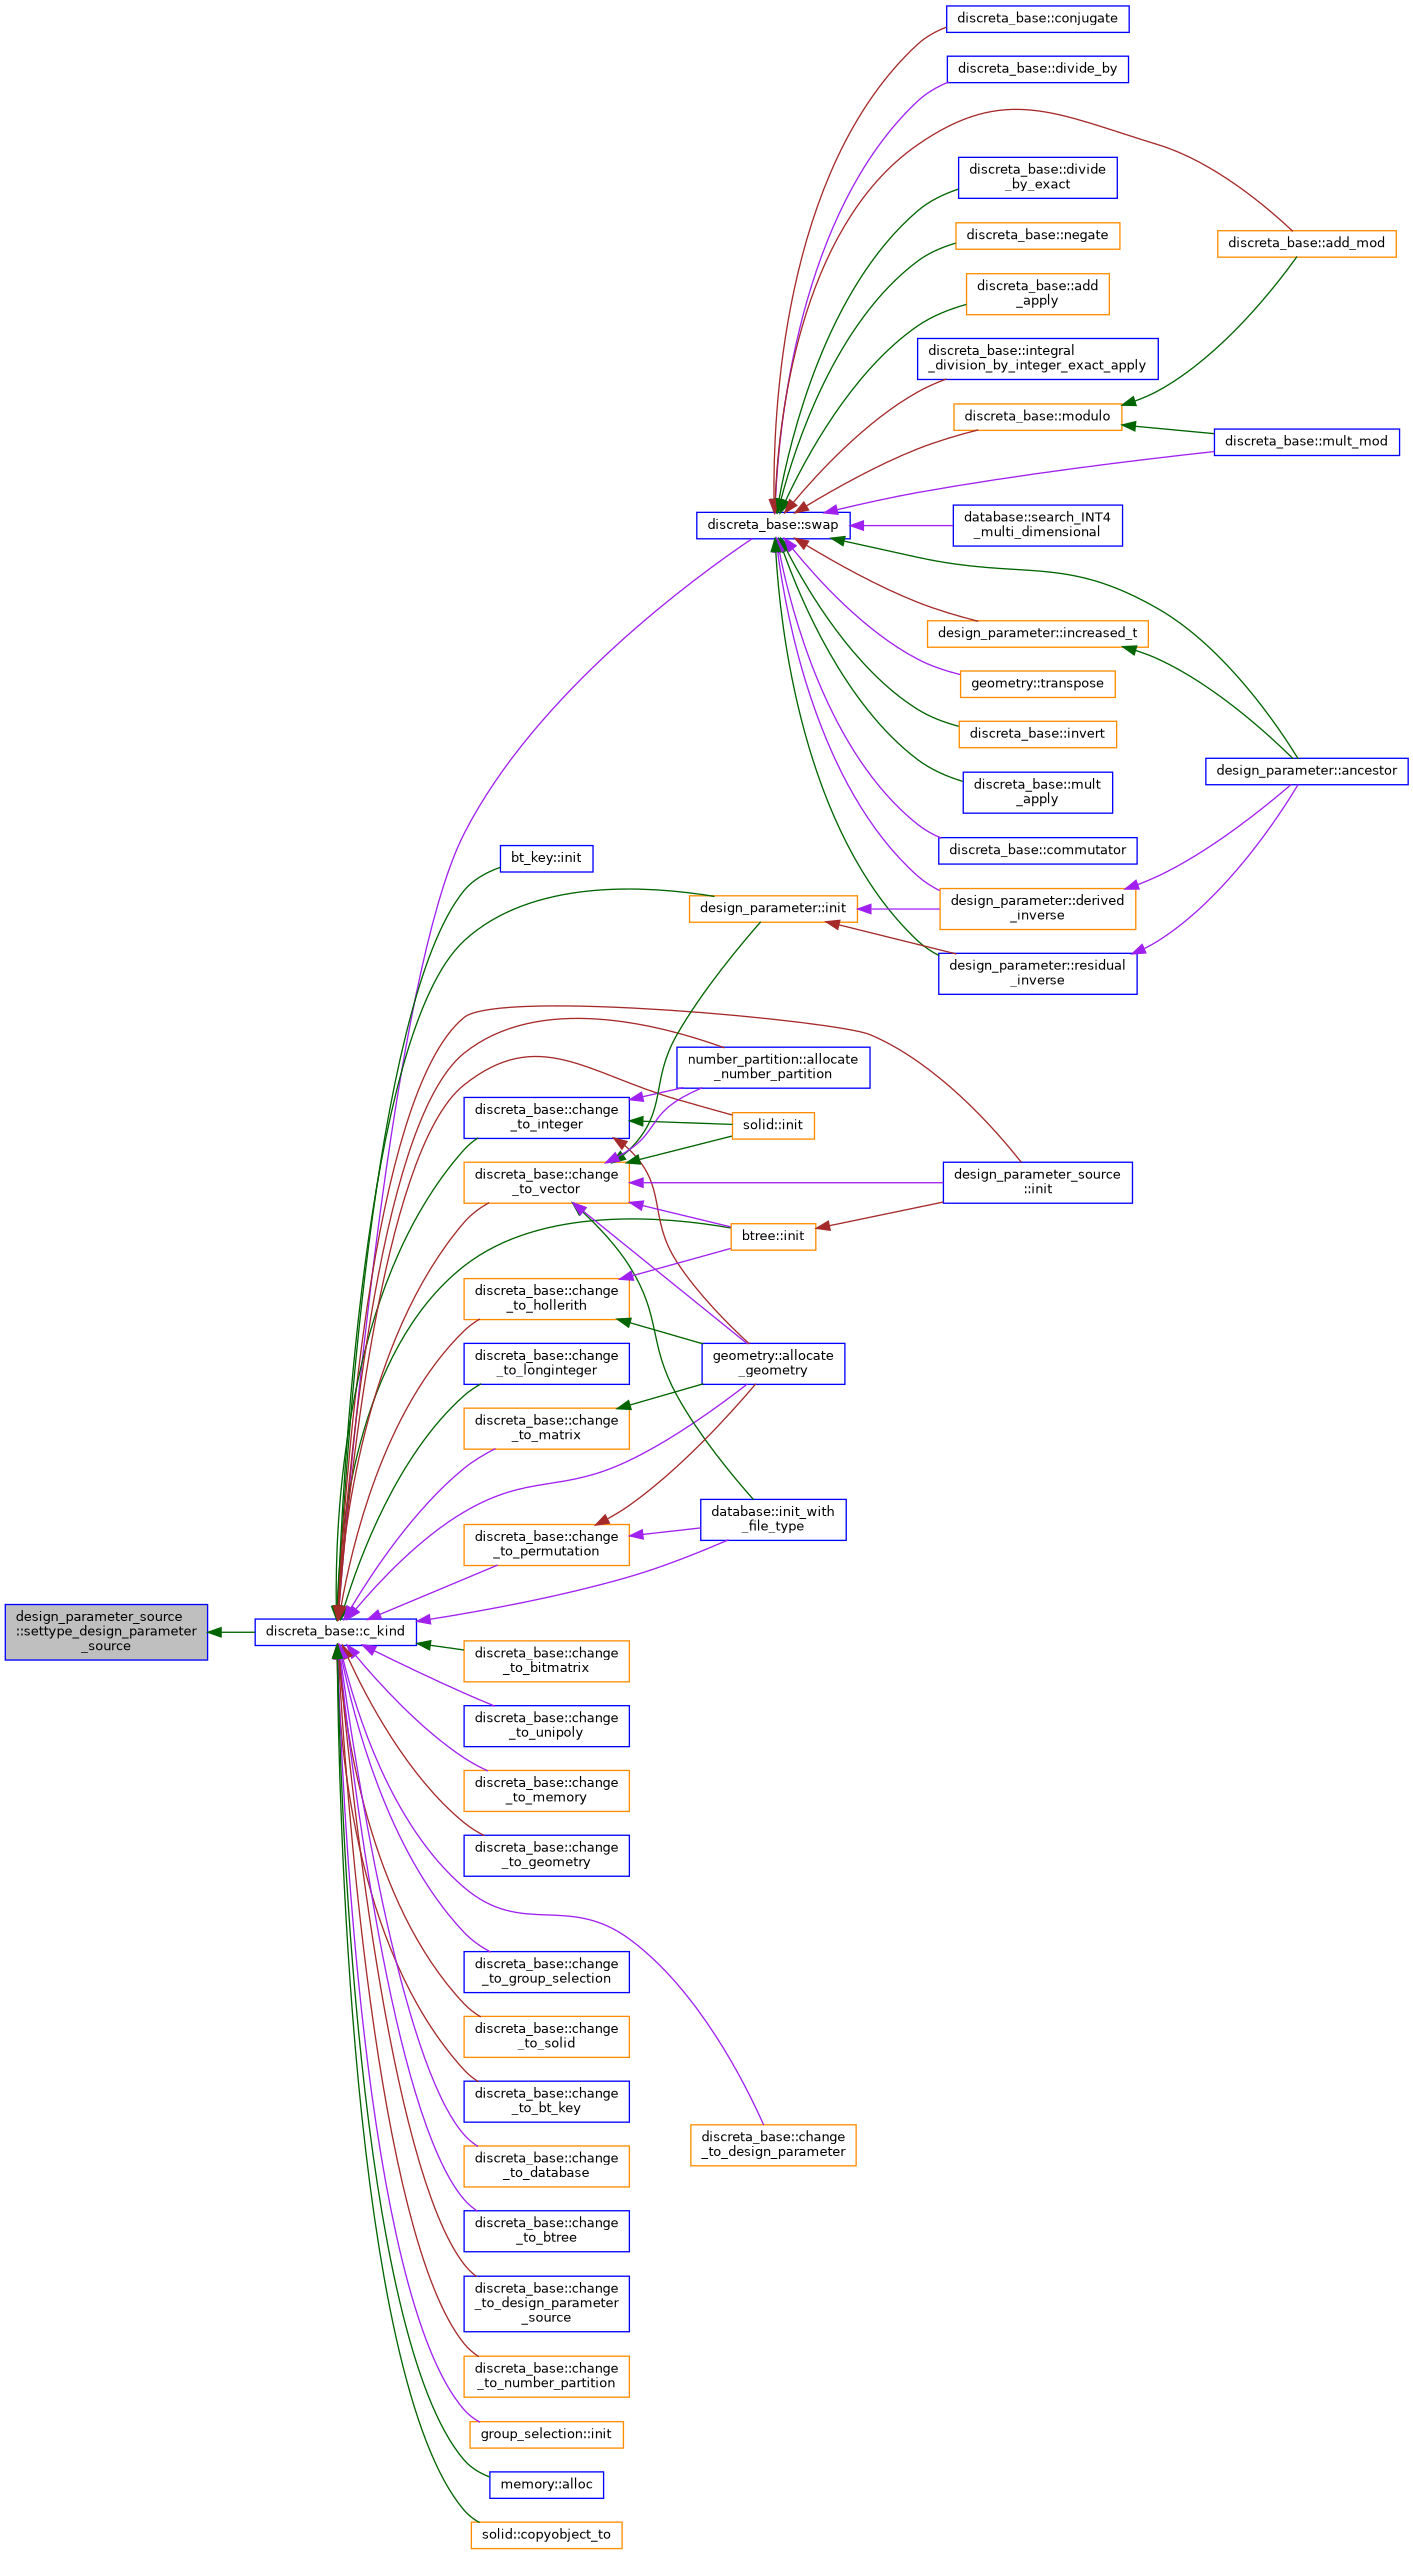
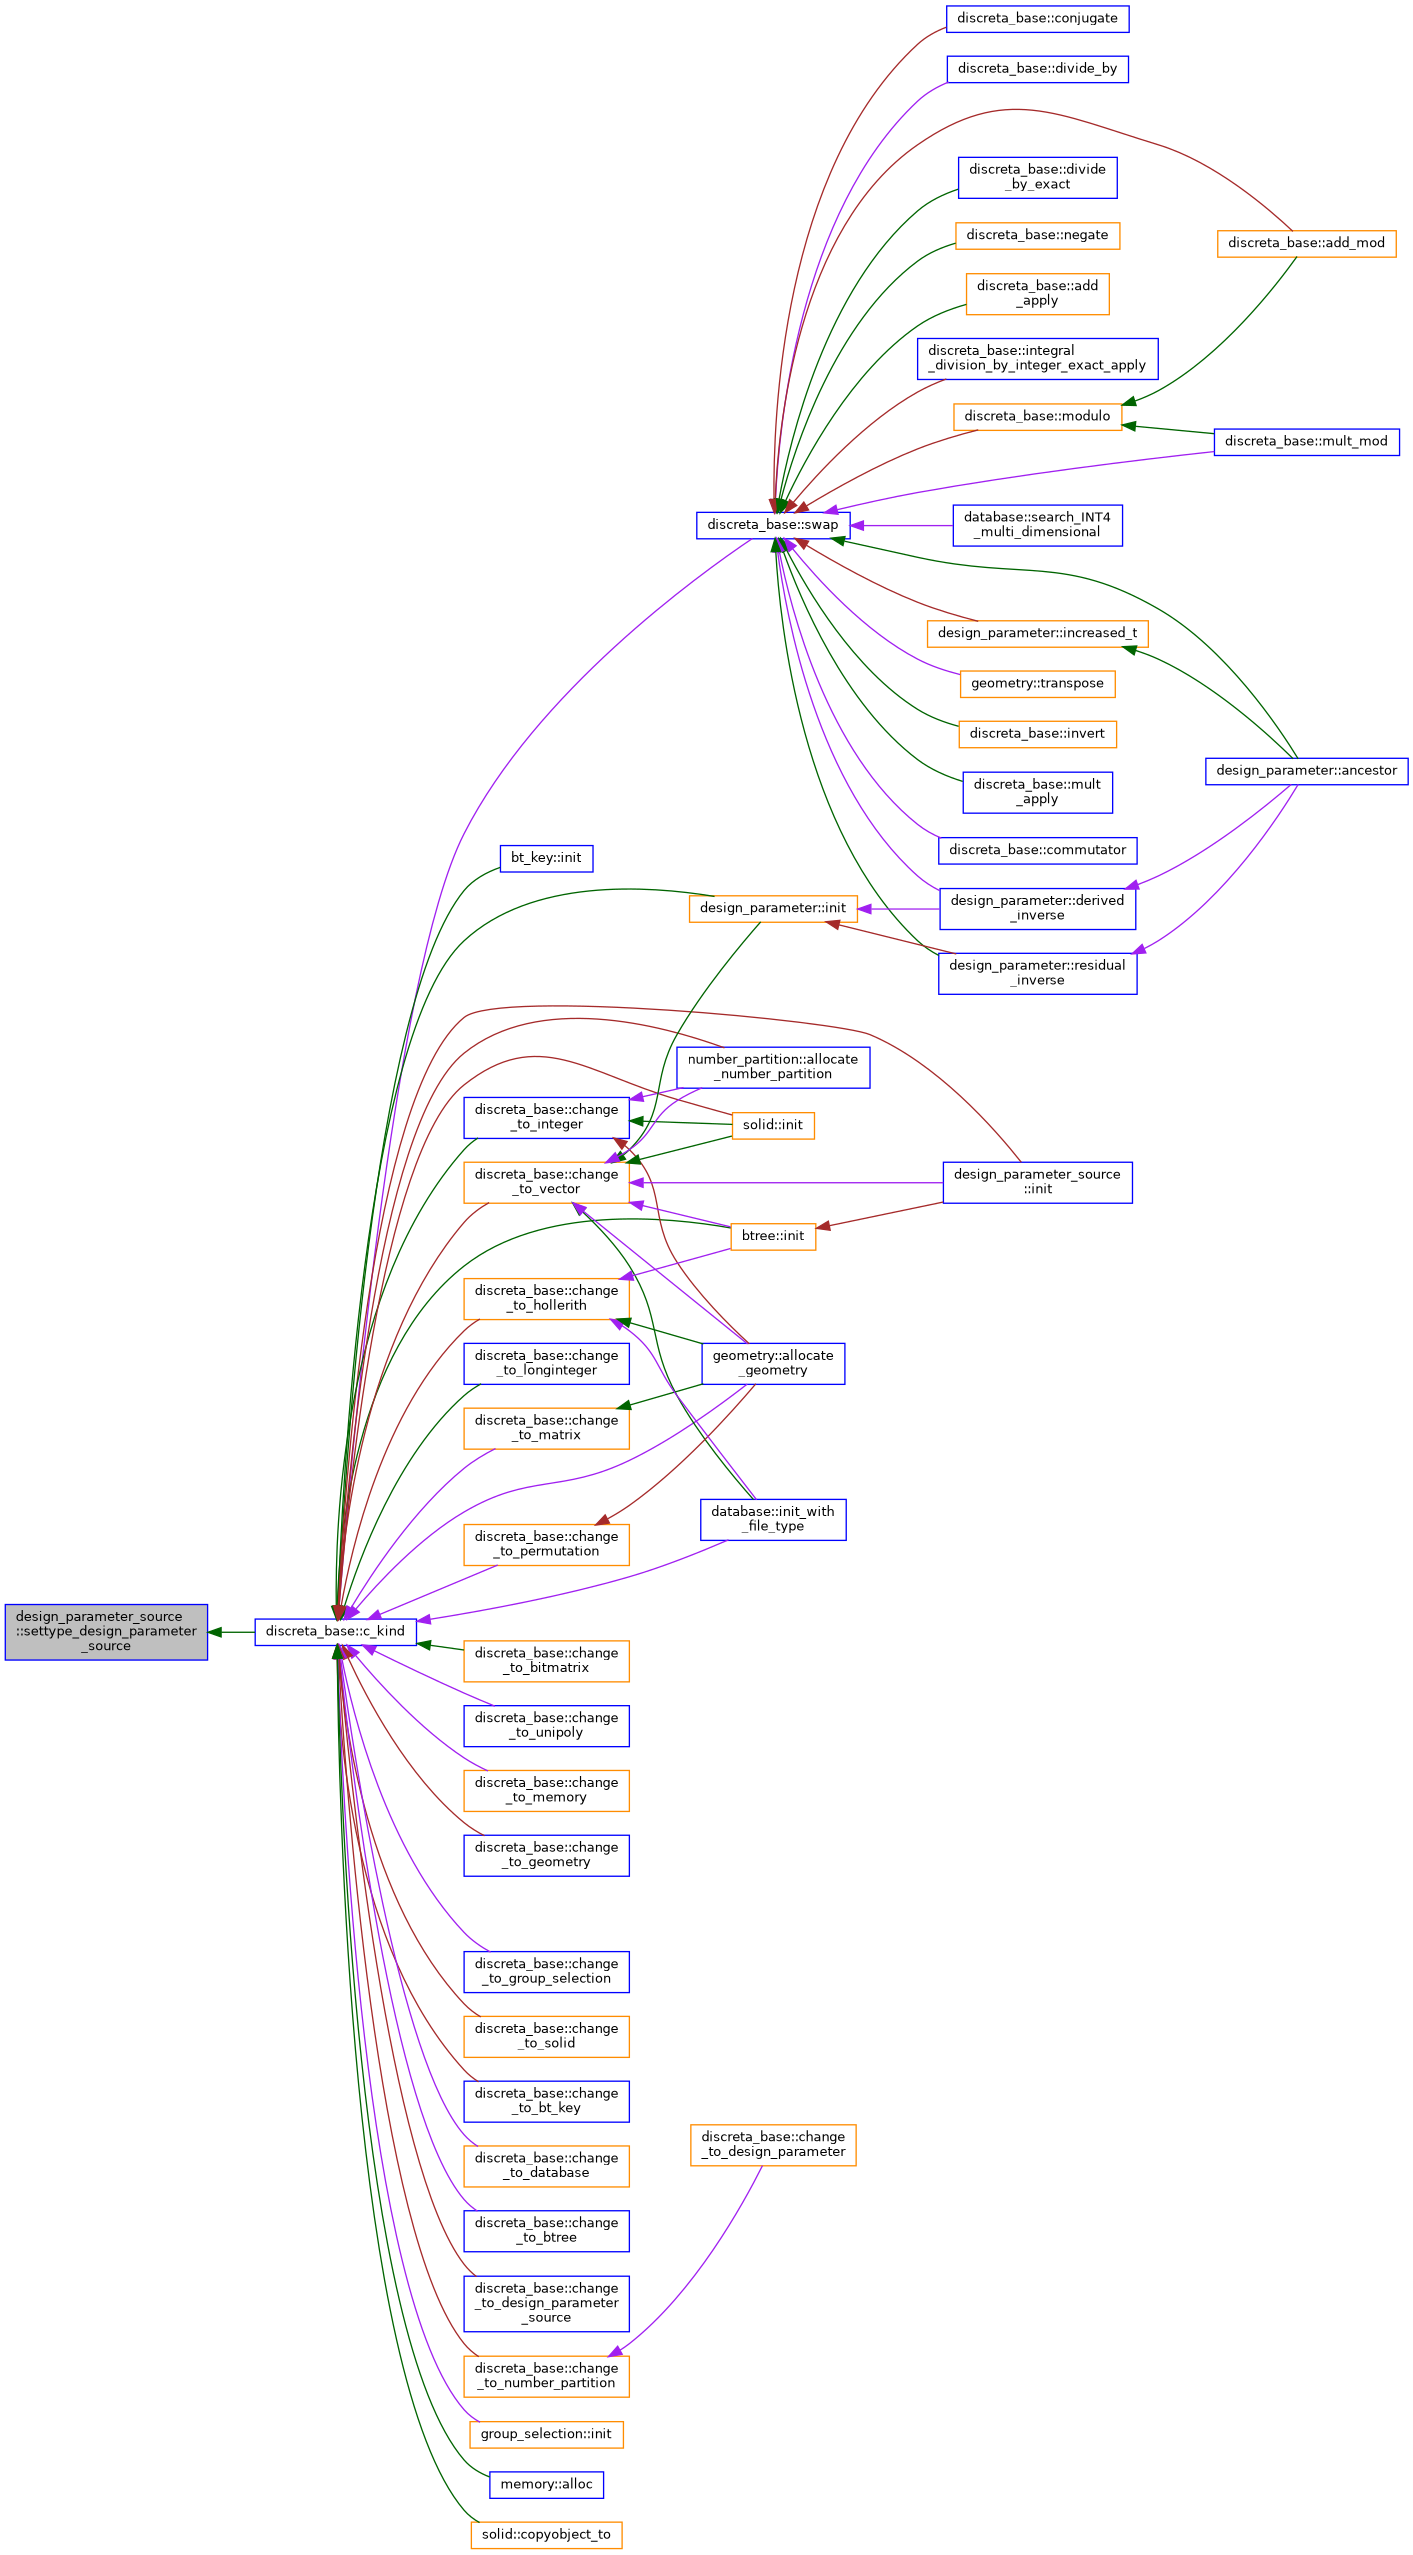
(1038, 909) -> (1038, 909)
(672, 1531) -> (689, 1412)
(530, 1914) -> (701, 2266)
